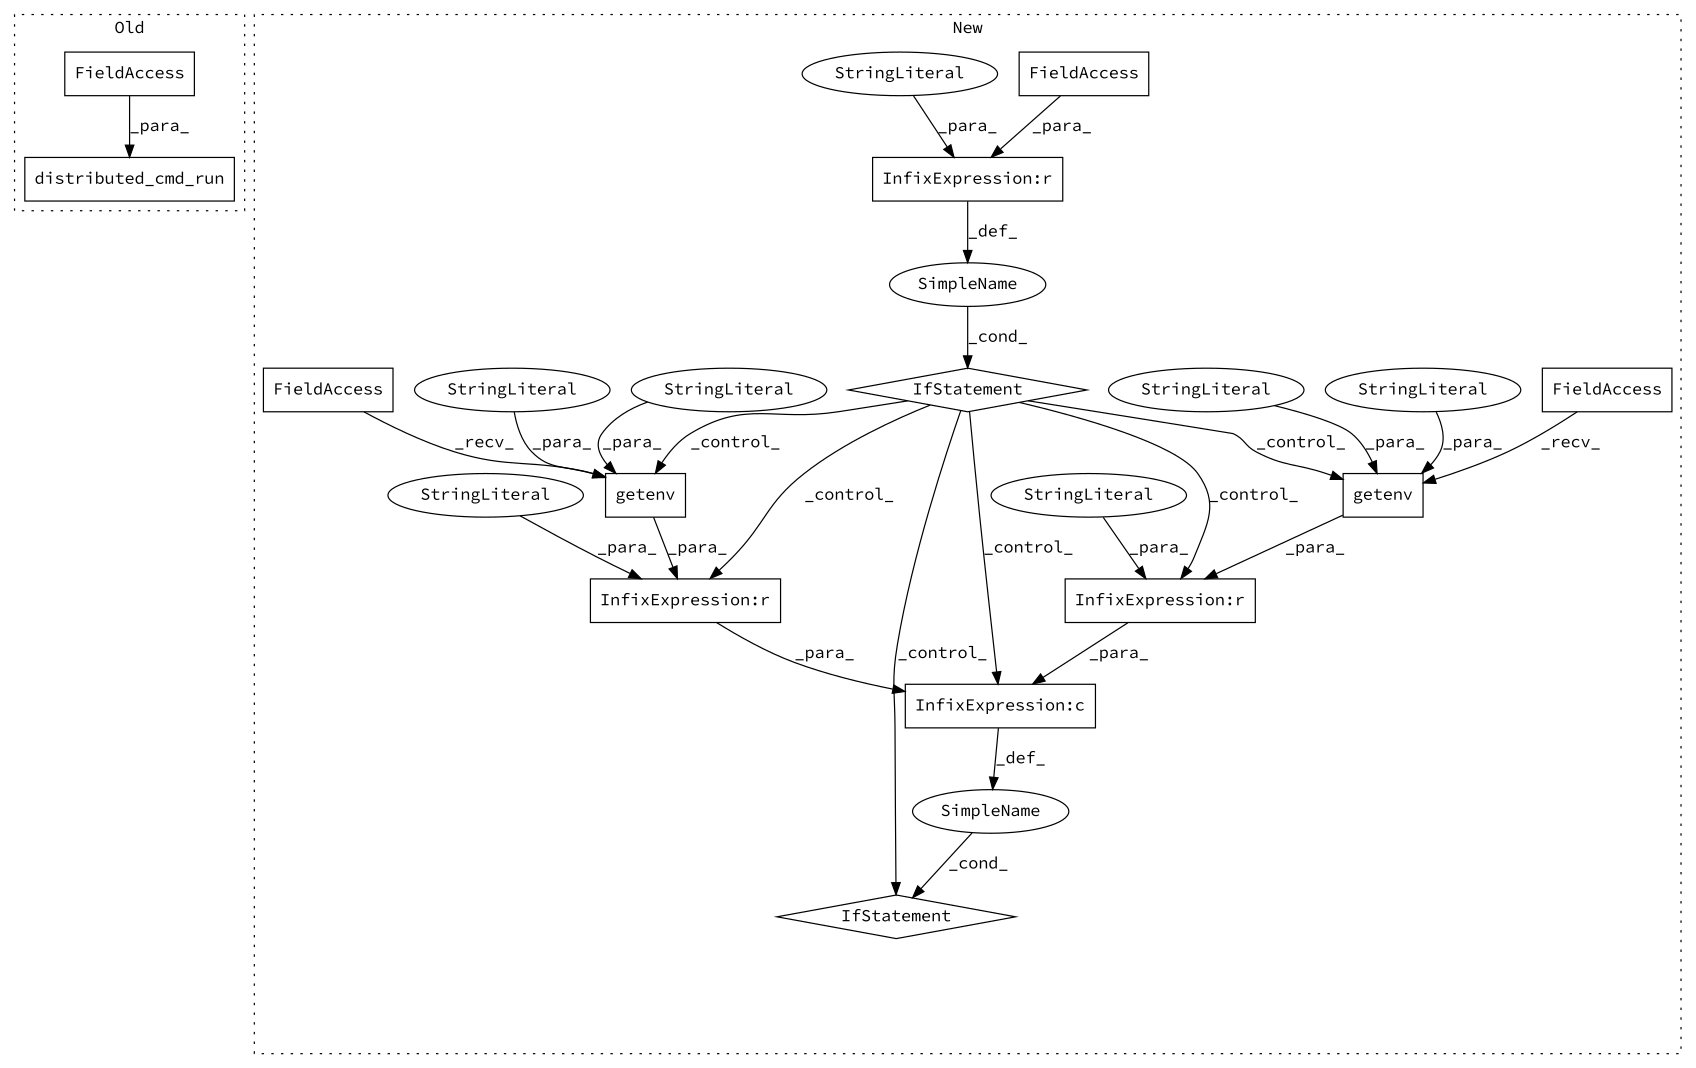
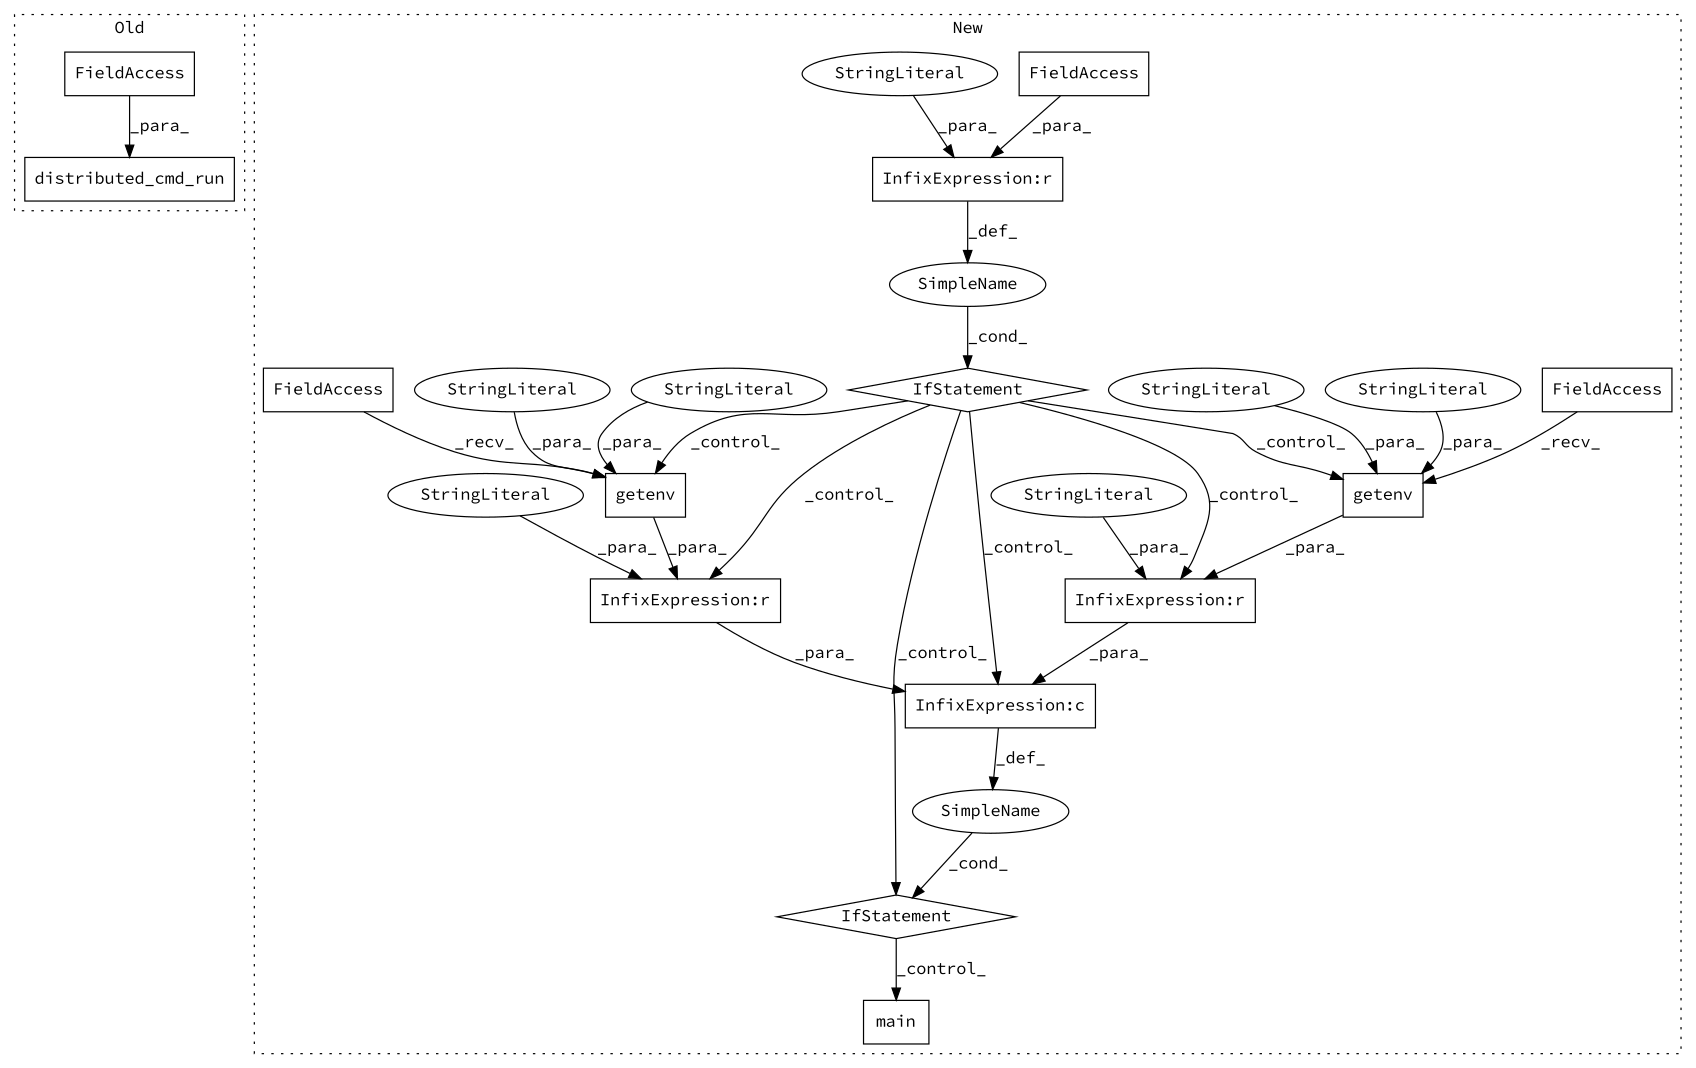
none -> (896, 1022)
